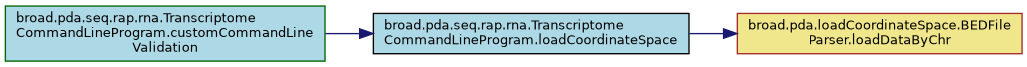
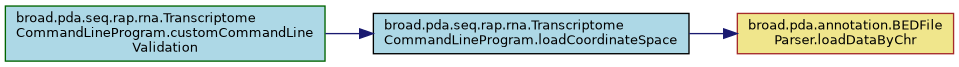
(880, 34) -> (845, 34)
